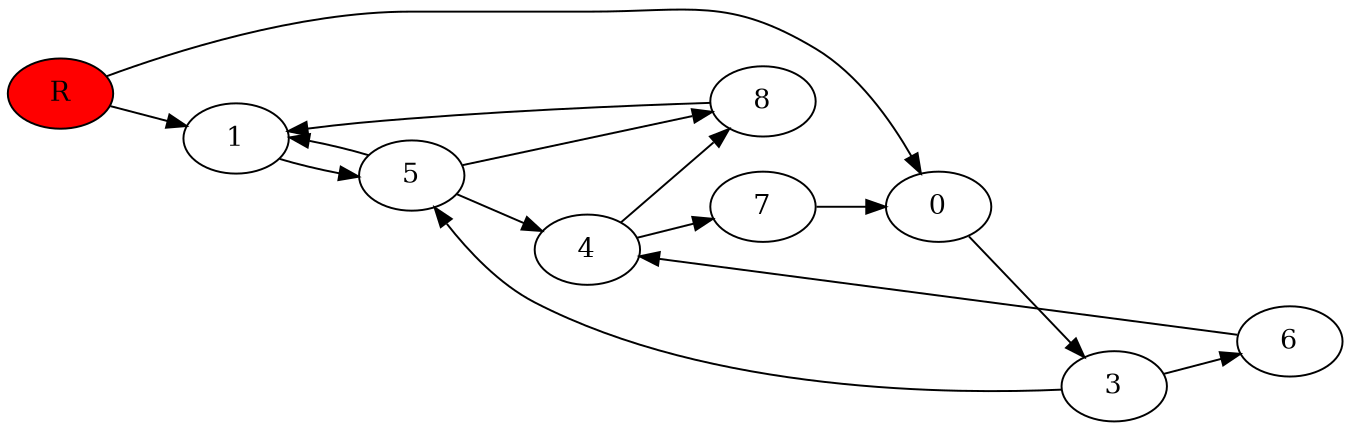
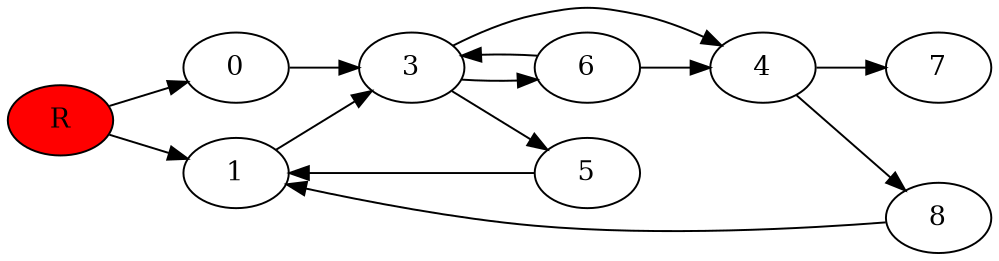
none -> (509, 55)
(578, 141) -> none
(309, 167) -> (316, 126)
(841, 207) -> none
(491, 209) -> (577, 8)
